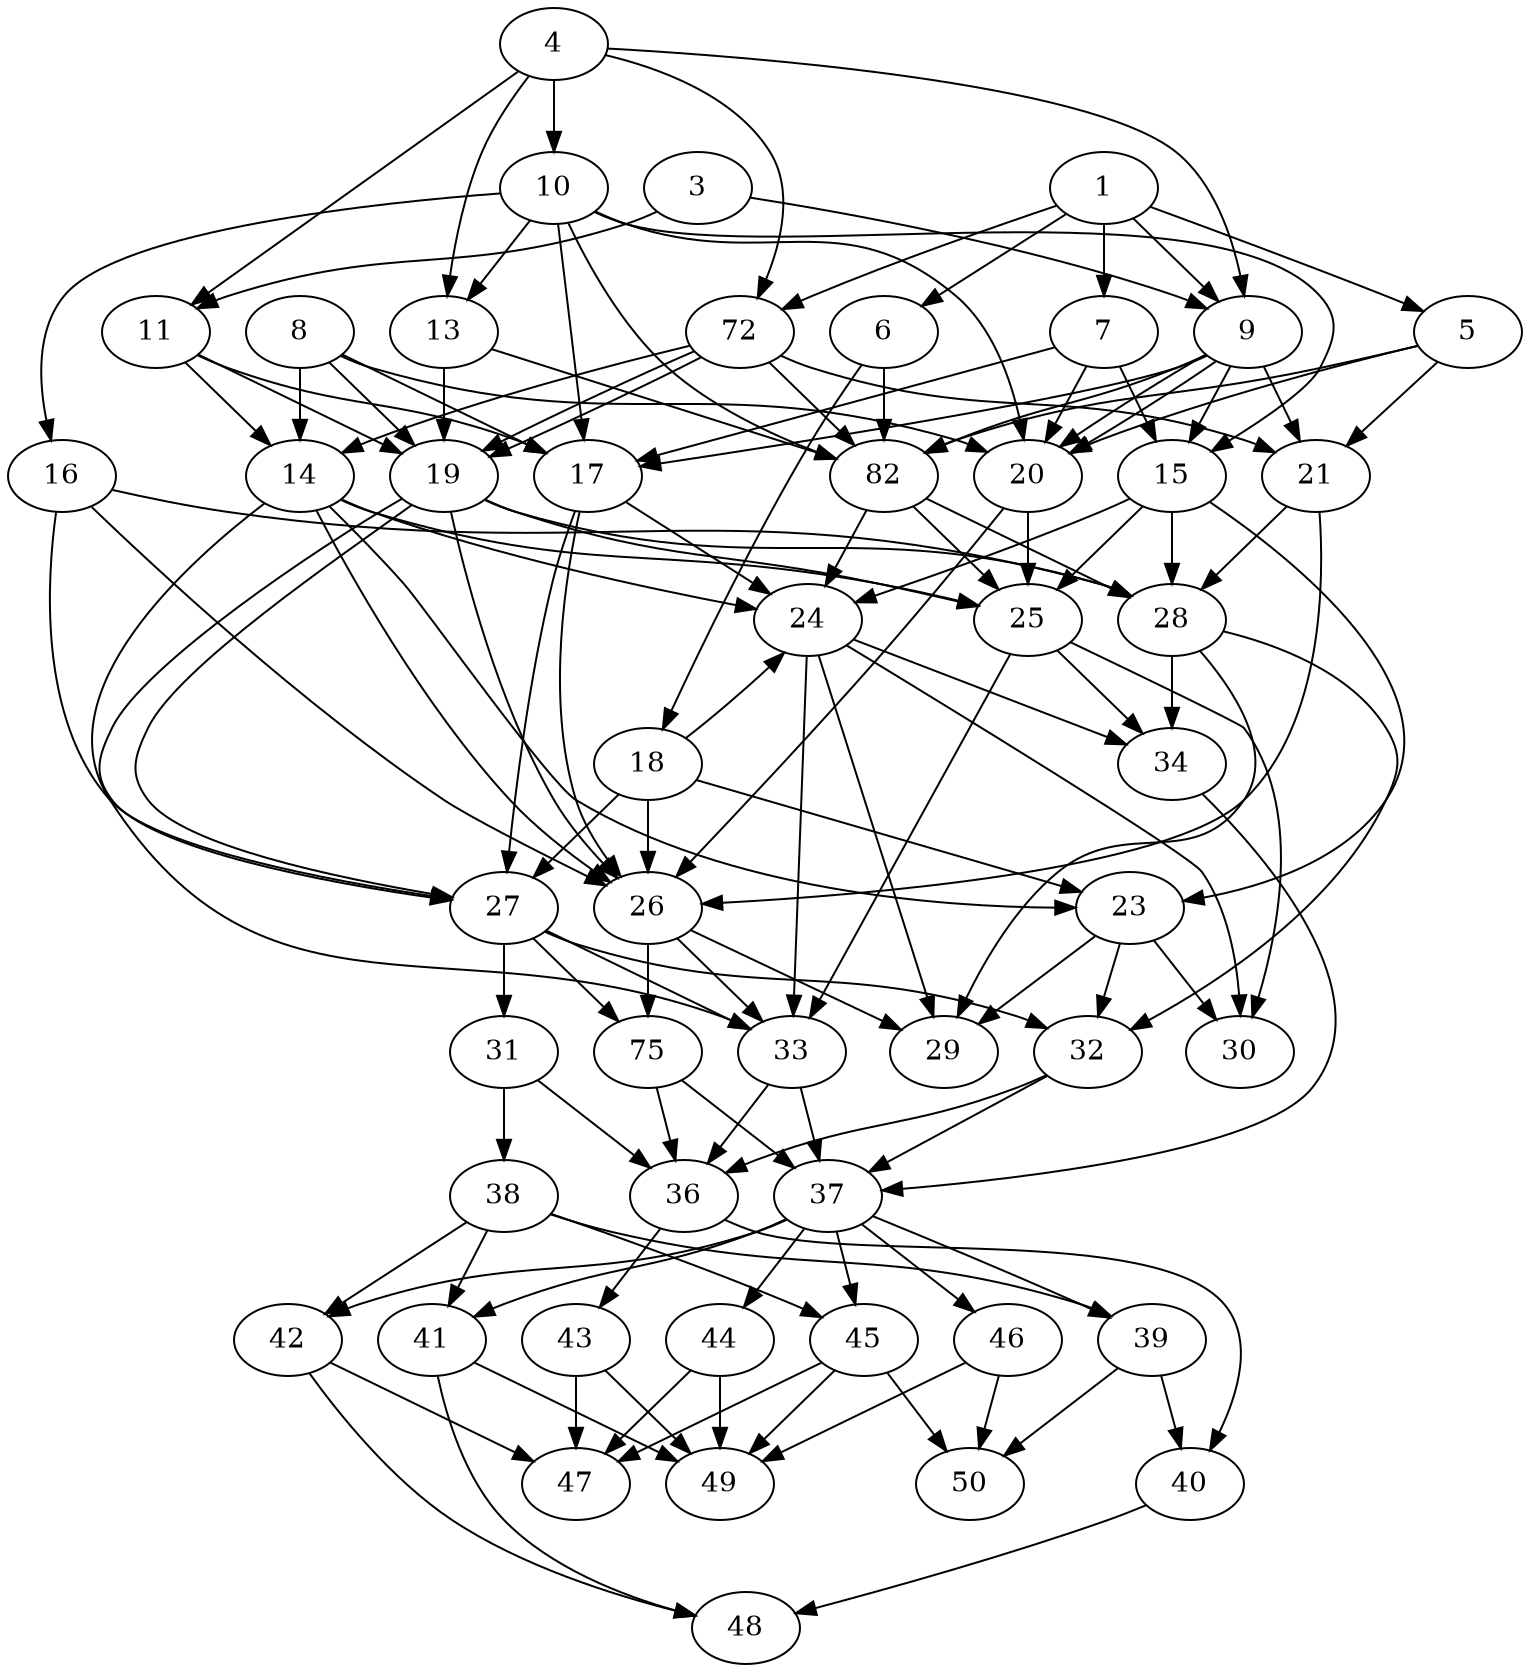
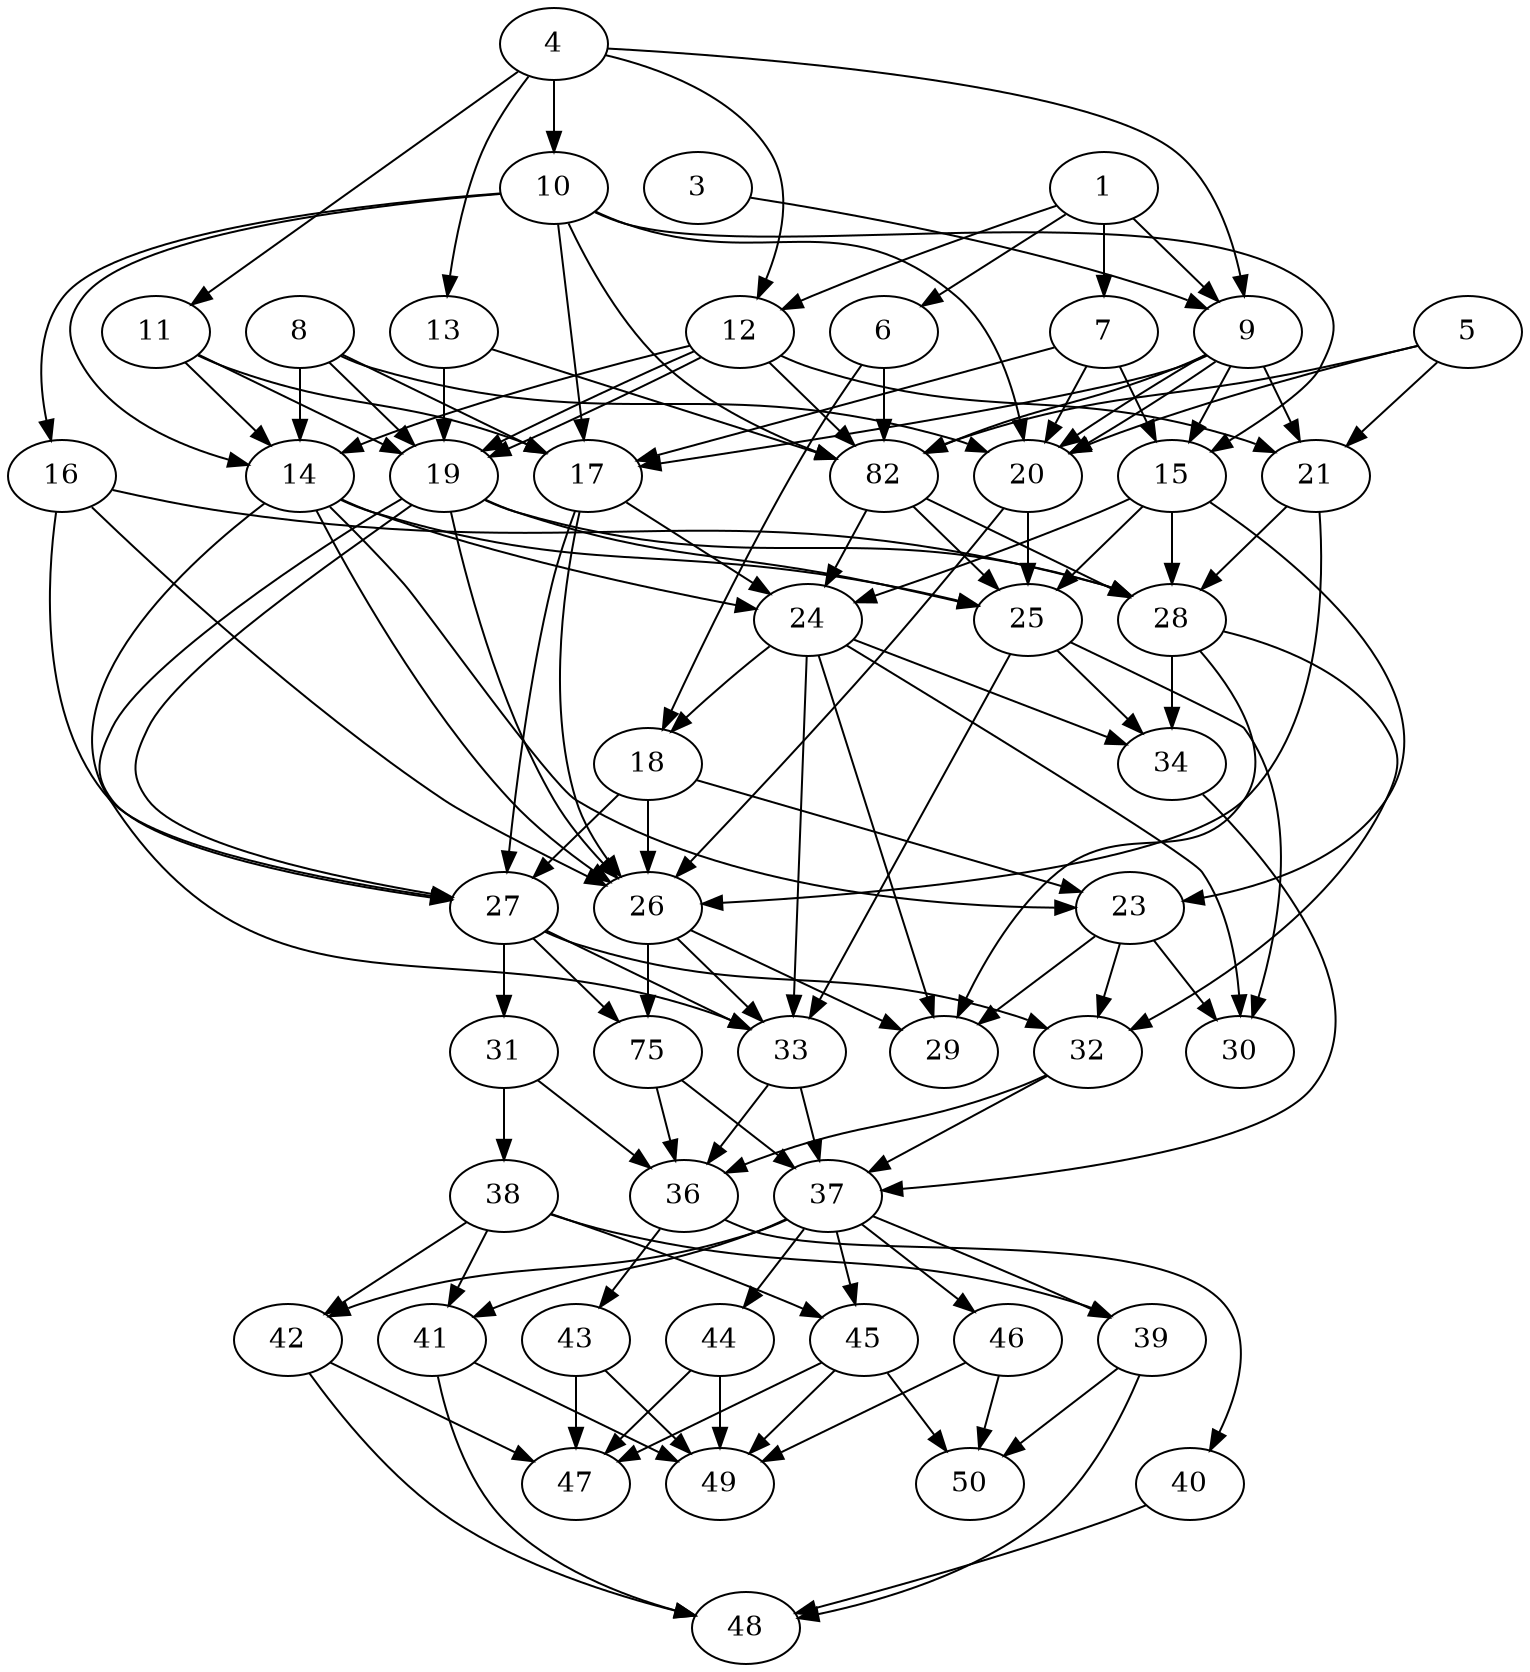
(516, 238) -> (88, 293)
(1277, 254) -> none
(437, 259) -> none
(740, 332) -> (740, 332)
(728, 703) -> (727, 681)
(1168, 1402) -> (1022, 1534)
